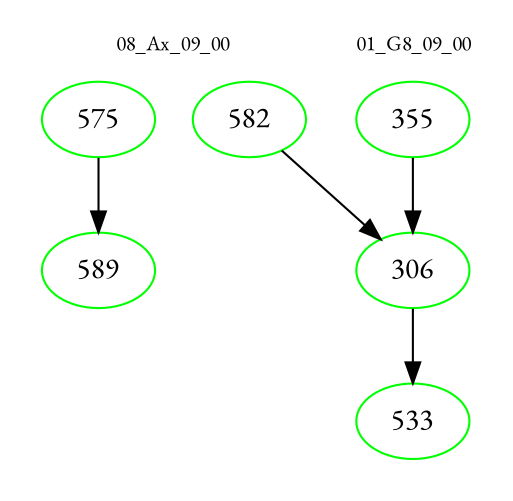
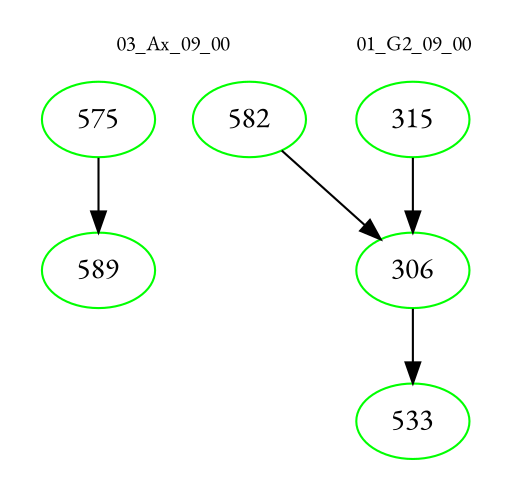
(174, 45) -> (174, 45)
(414, 45) -> (414, 45)
(413, 119) -> (413, 119)
